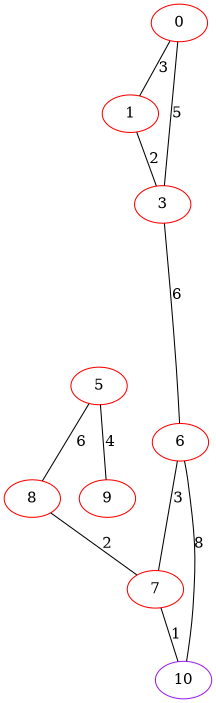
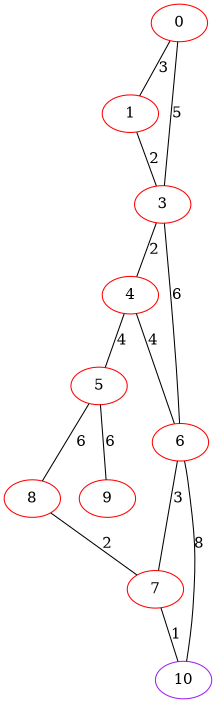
none -> (130, 295)
(111, 442) -> (111, 442)
